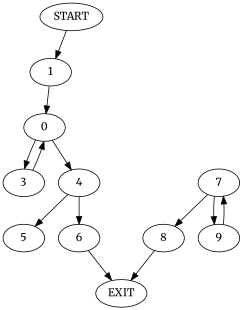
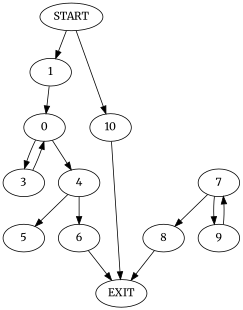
none -> (111, 127)
